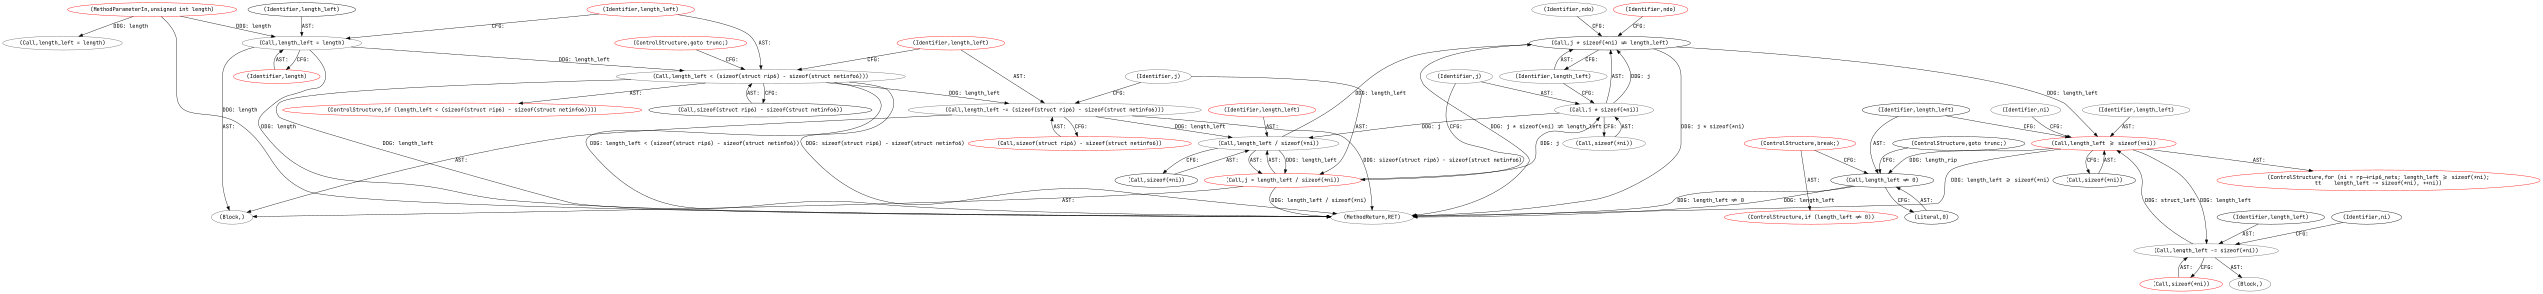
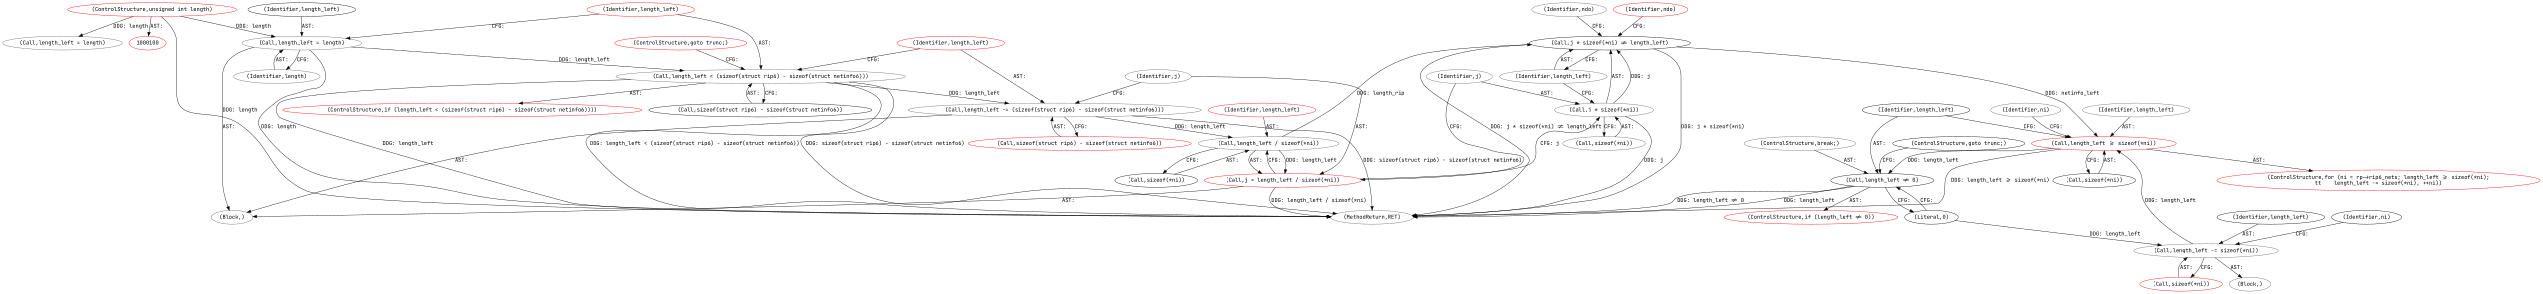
(152, 10) -> (152, 10)
none -> (148, 43)
(277, 77) -> (277, 77)
(1381, 93) -> (1381, 93)
(2072, 93) -> (2072, 93)
(1436, 123) -> (1564, 200)
(1550, 144) -> (1550, 144)
(1800, 144) -> (1800, 144)
(1276, 160) -> (1276, 160)
(1852, 160) -> (1852, 160)
(1933, 160) -> (1933, 160)
(1805, 178) -> (1849, 198)
(2187, 181) -> (2056, 233)
(1928, 201) -> (1928, 201)
(2171, 201) -> (2171, 201)
